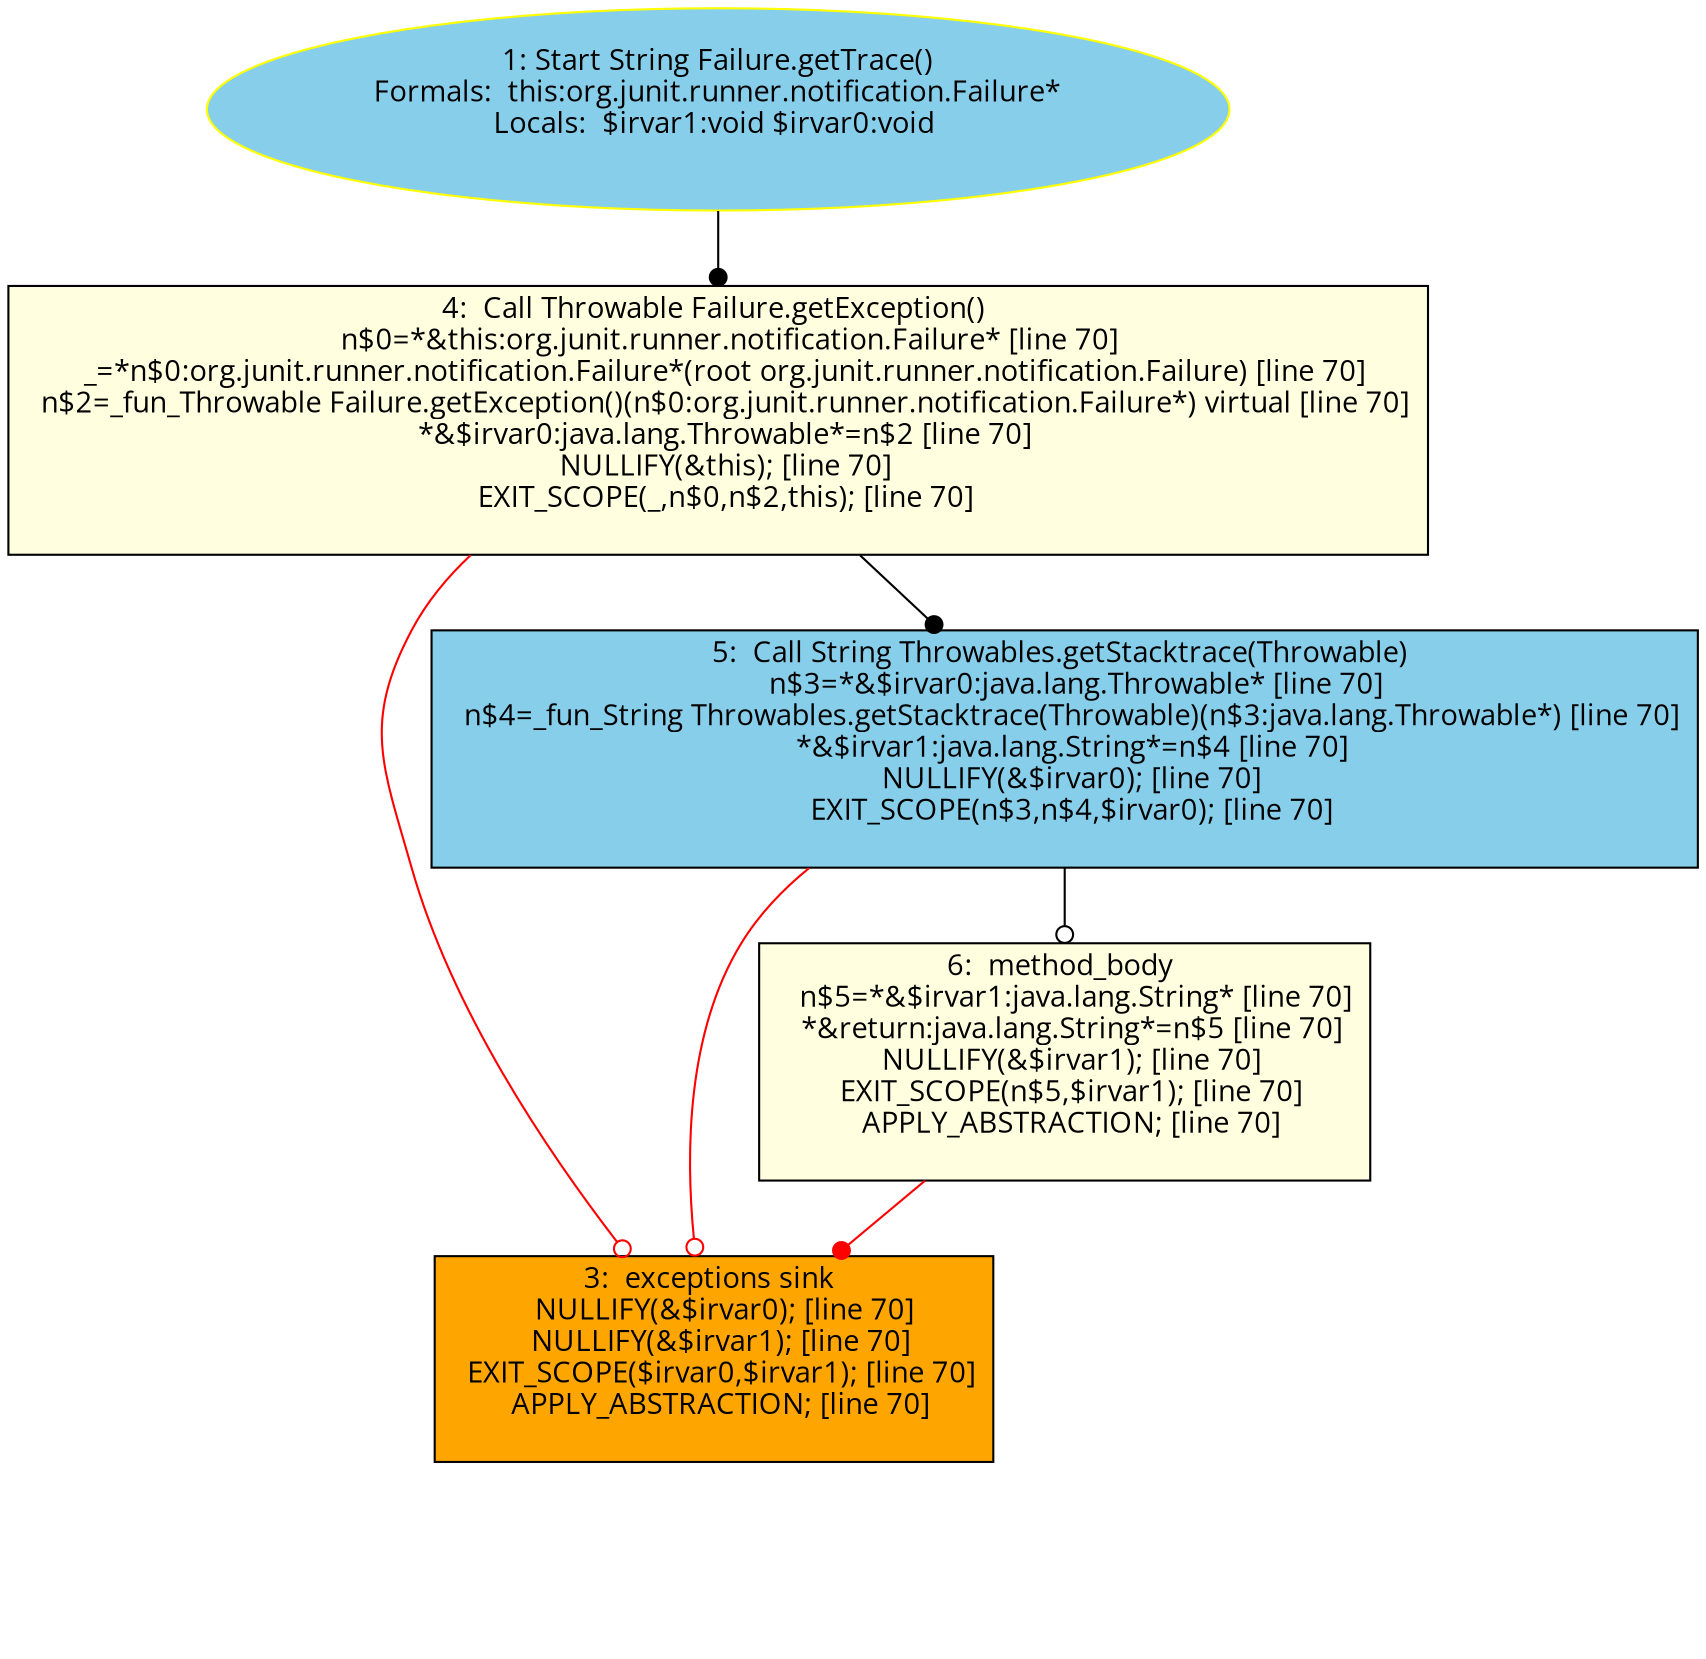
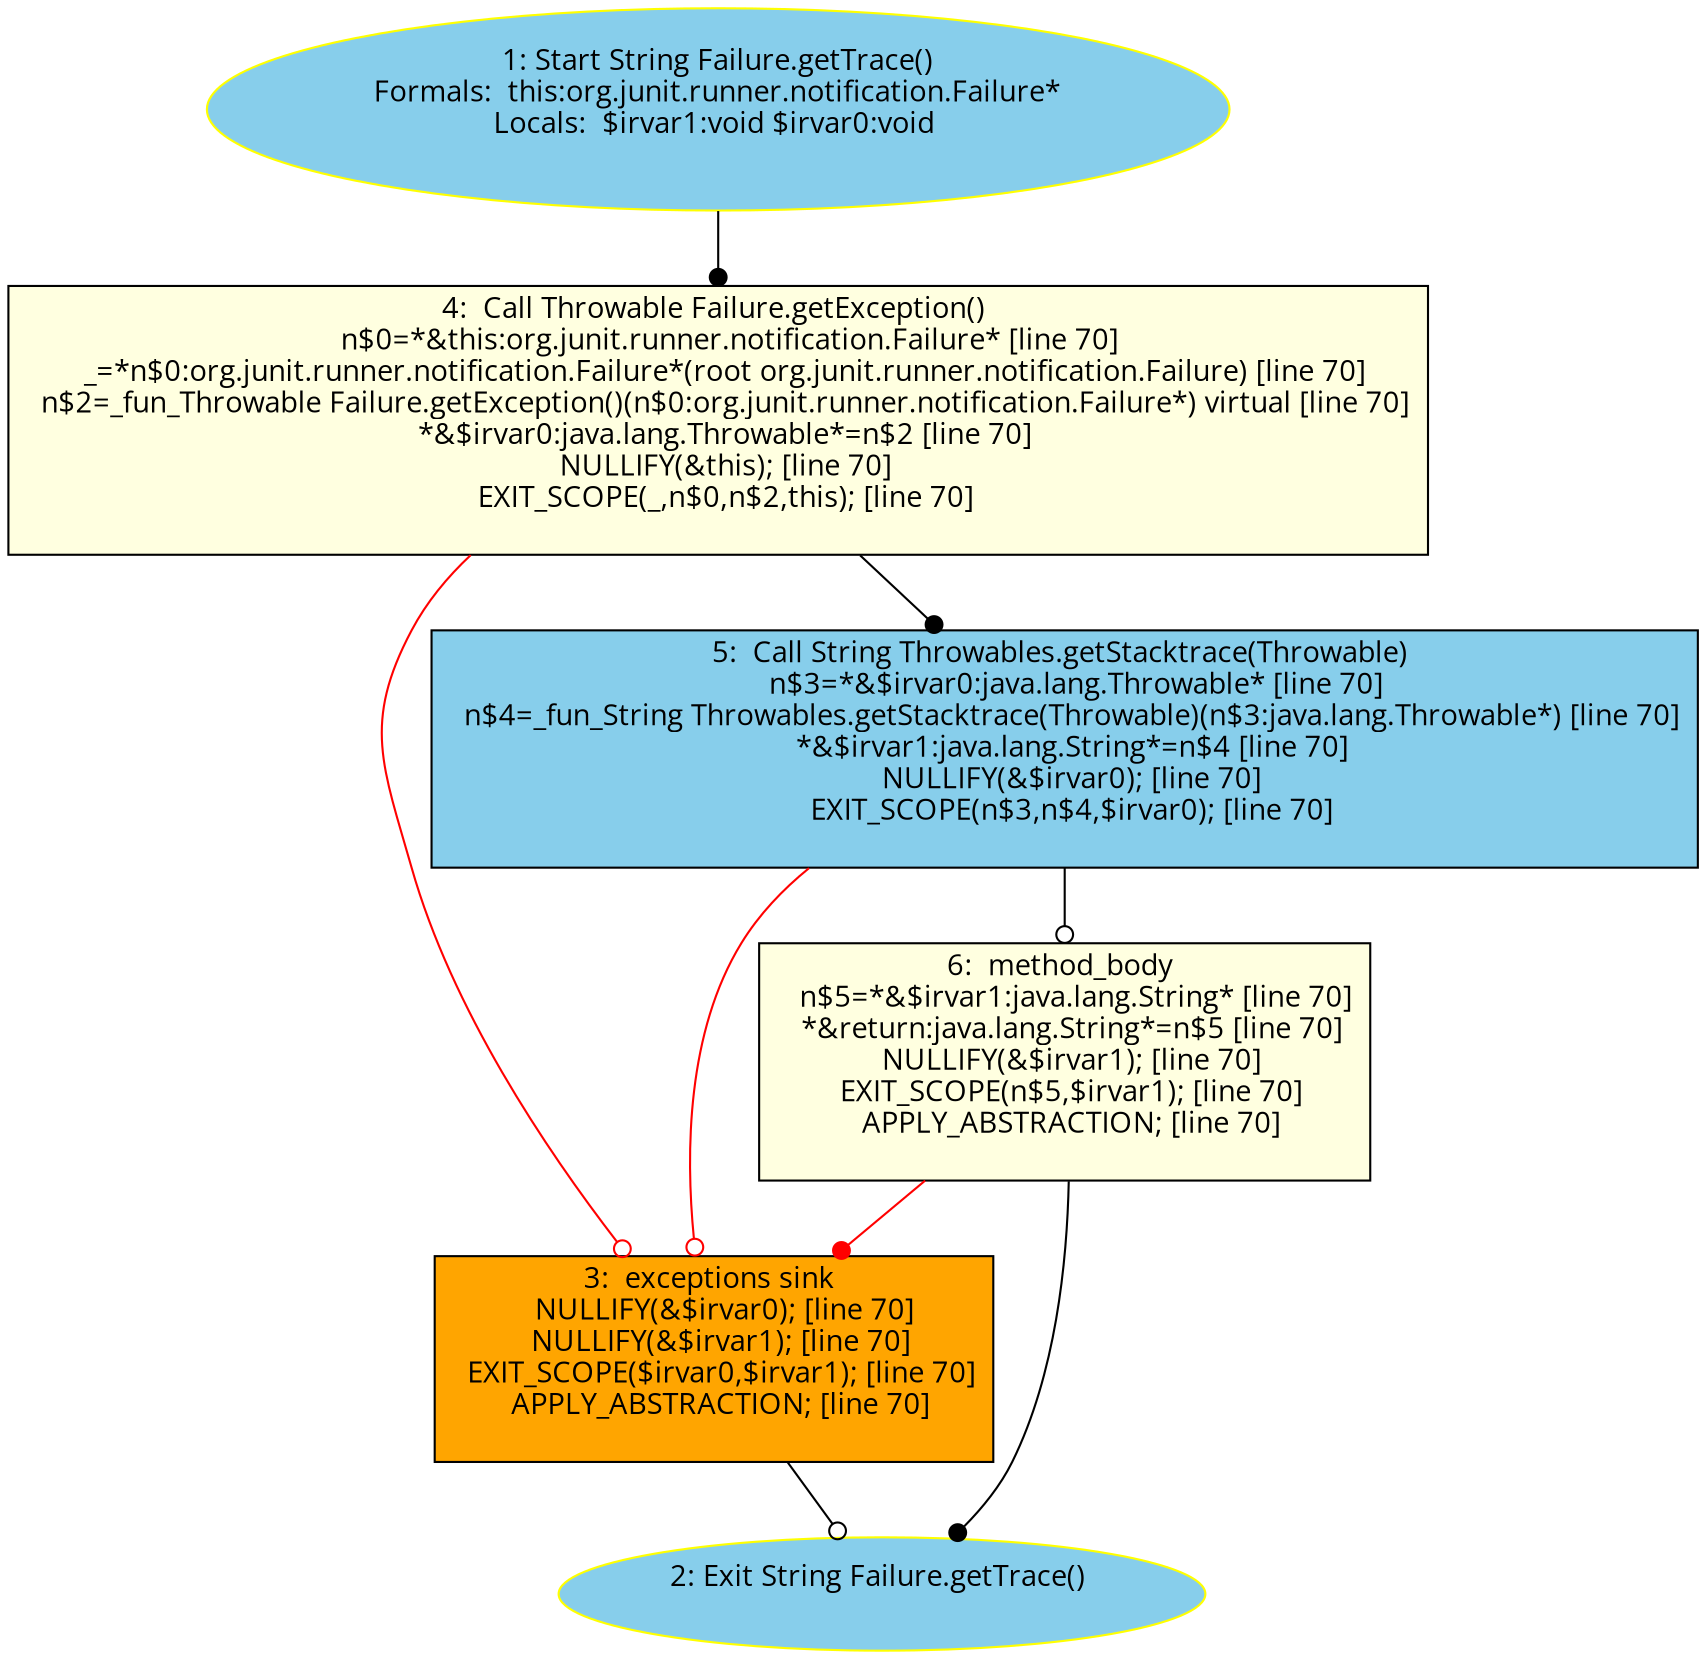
none -> (882, 1594)
